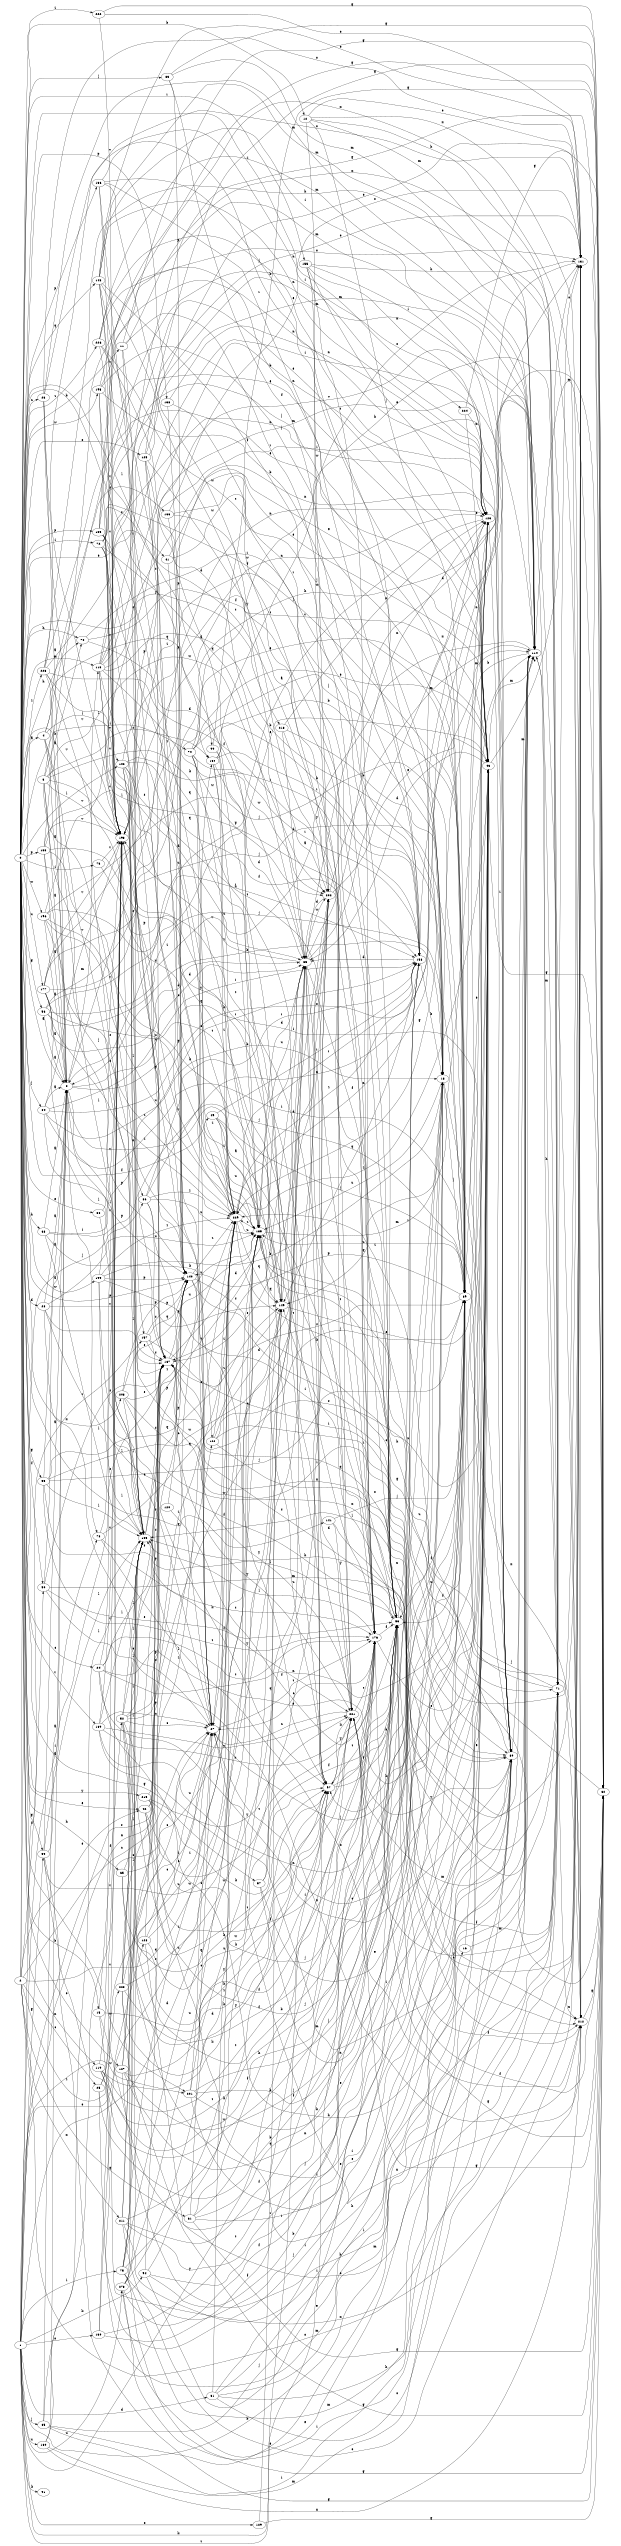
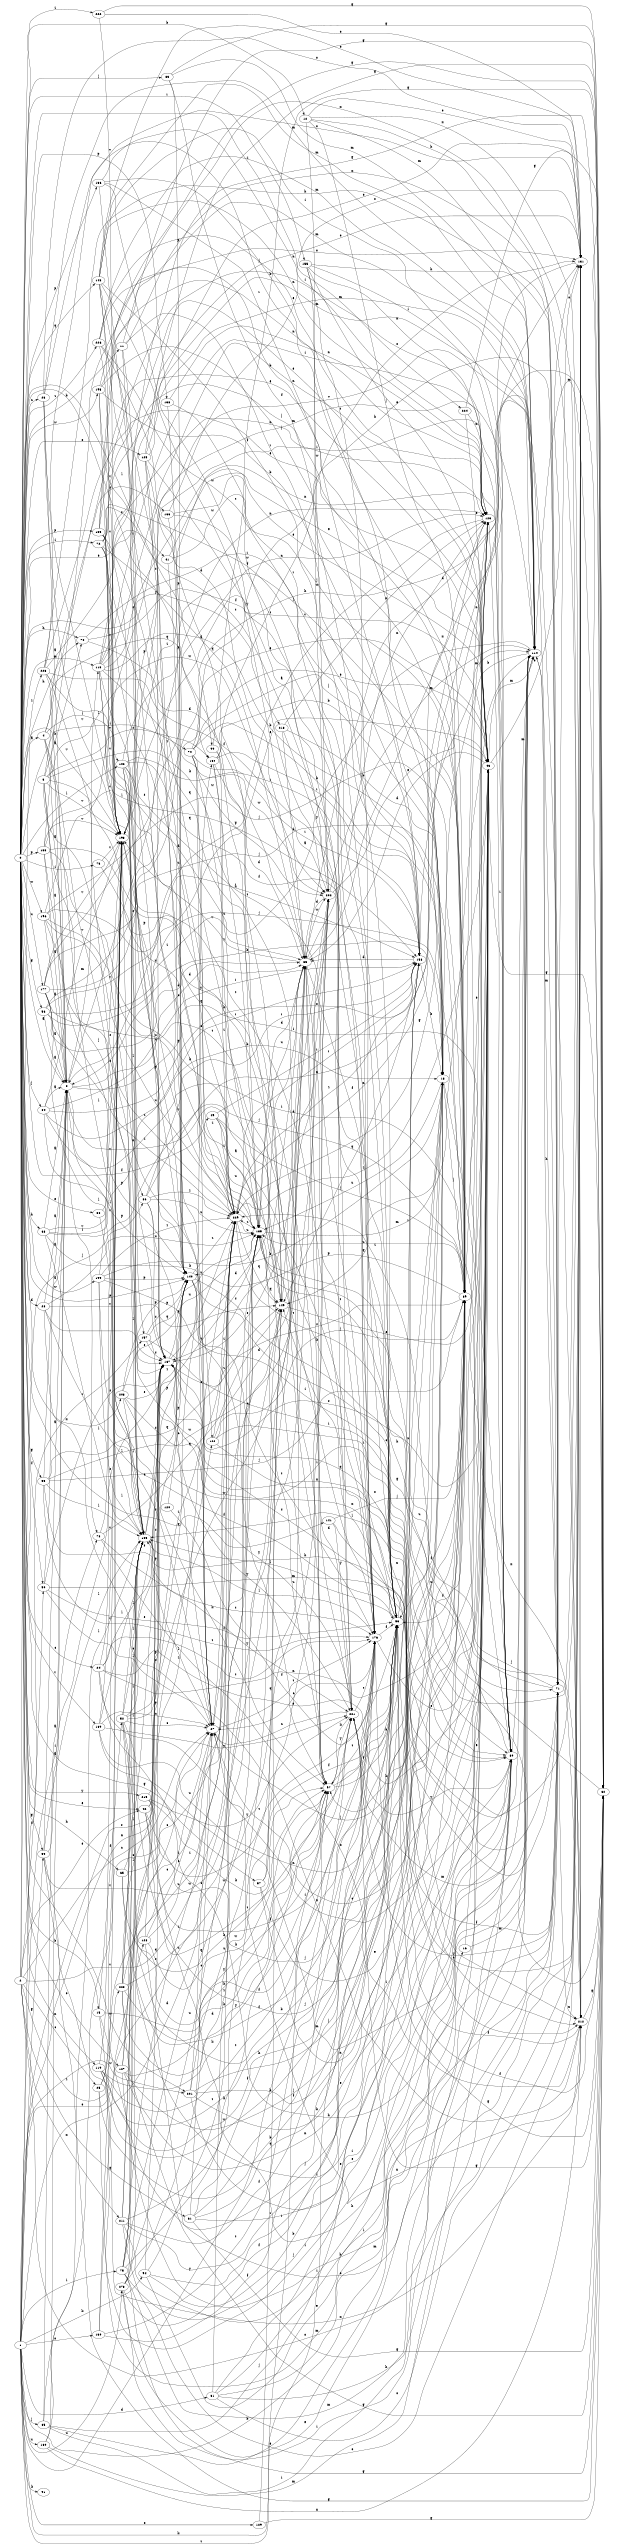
(110, 413) -> (112, 1072)
(275, 1765) -> (261, 1448)
